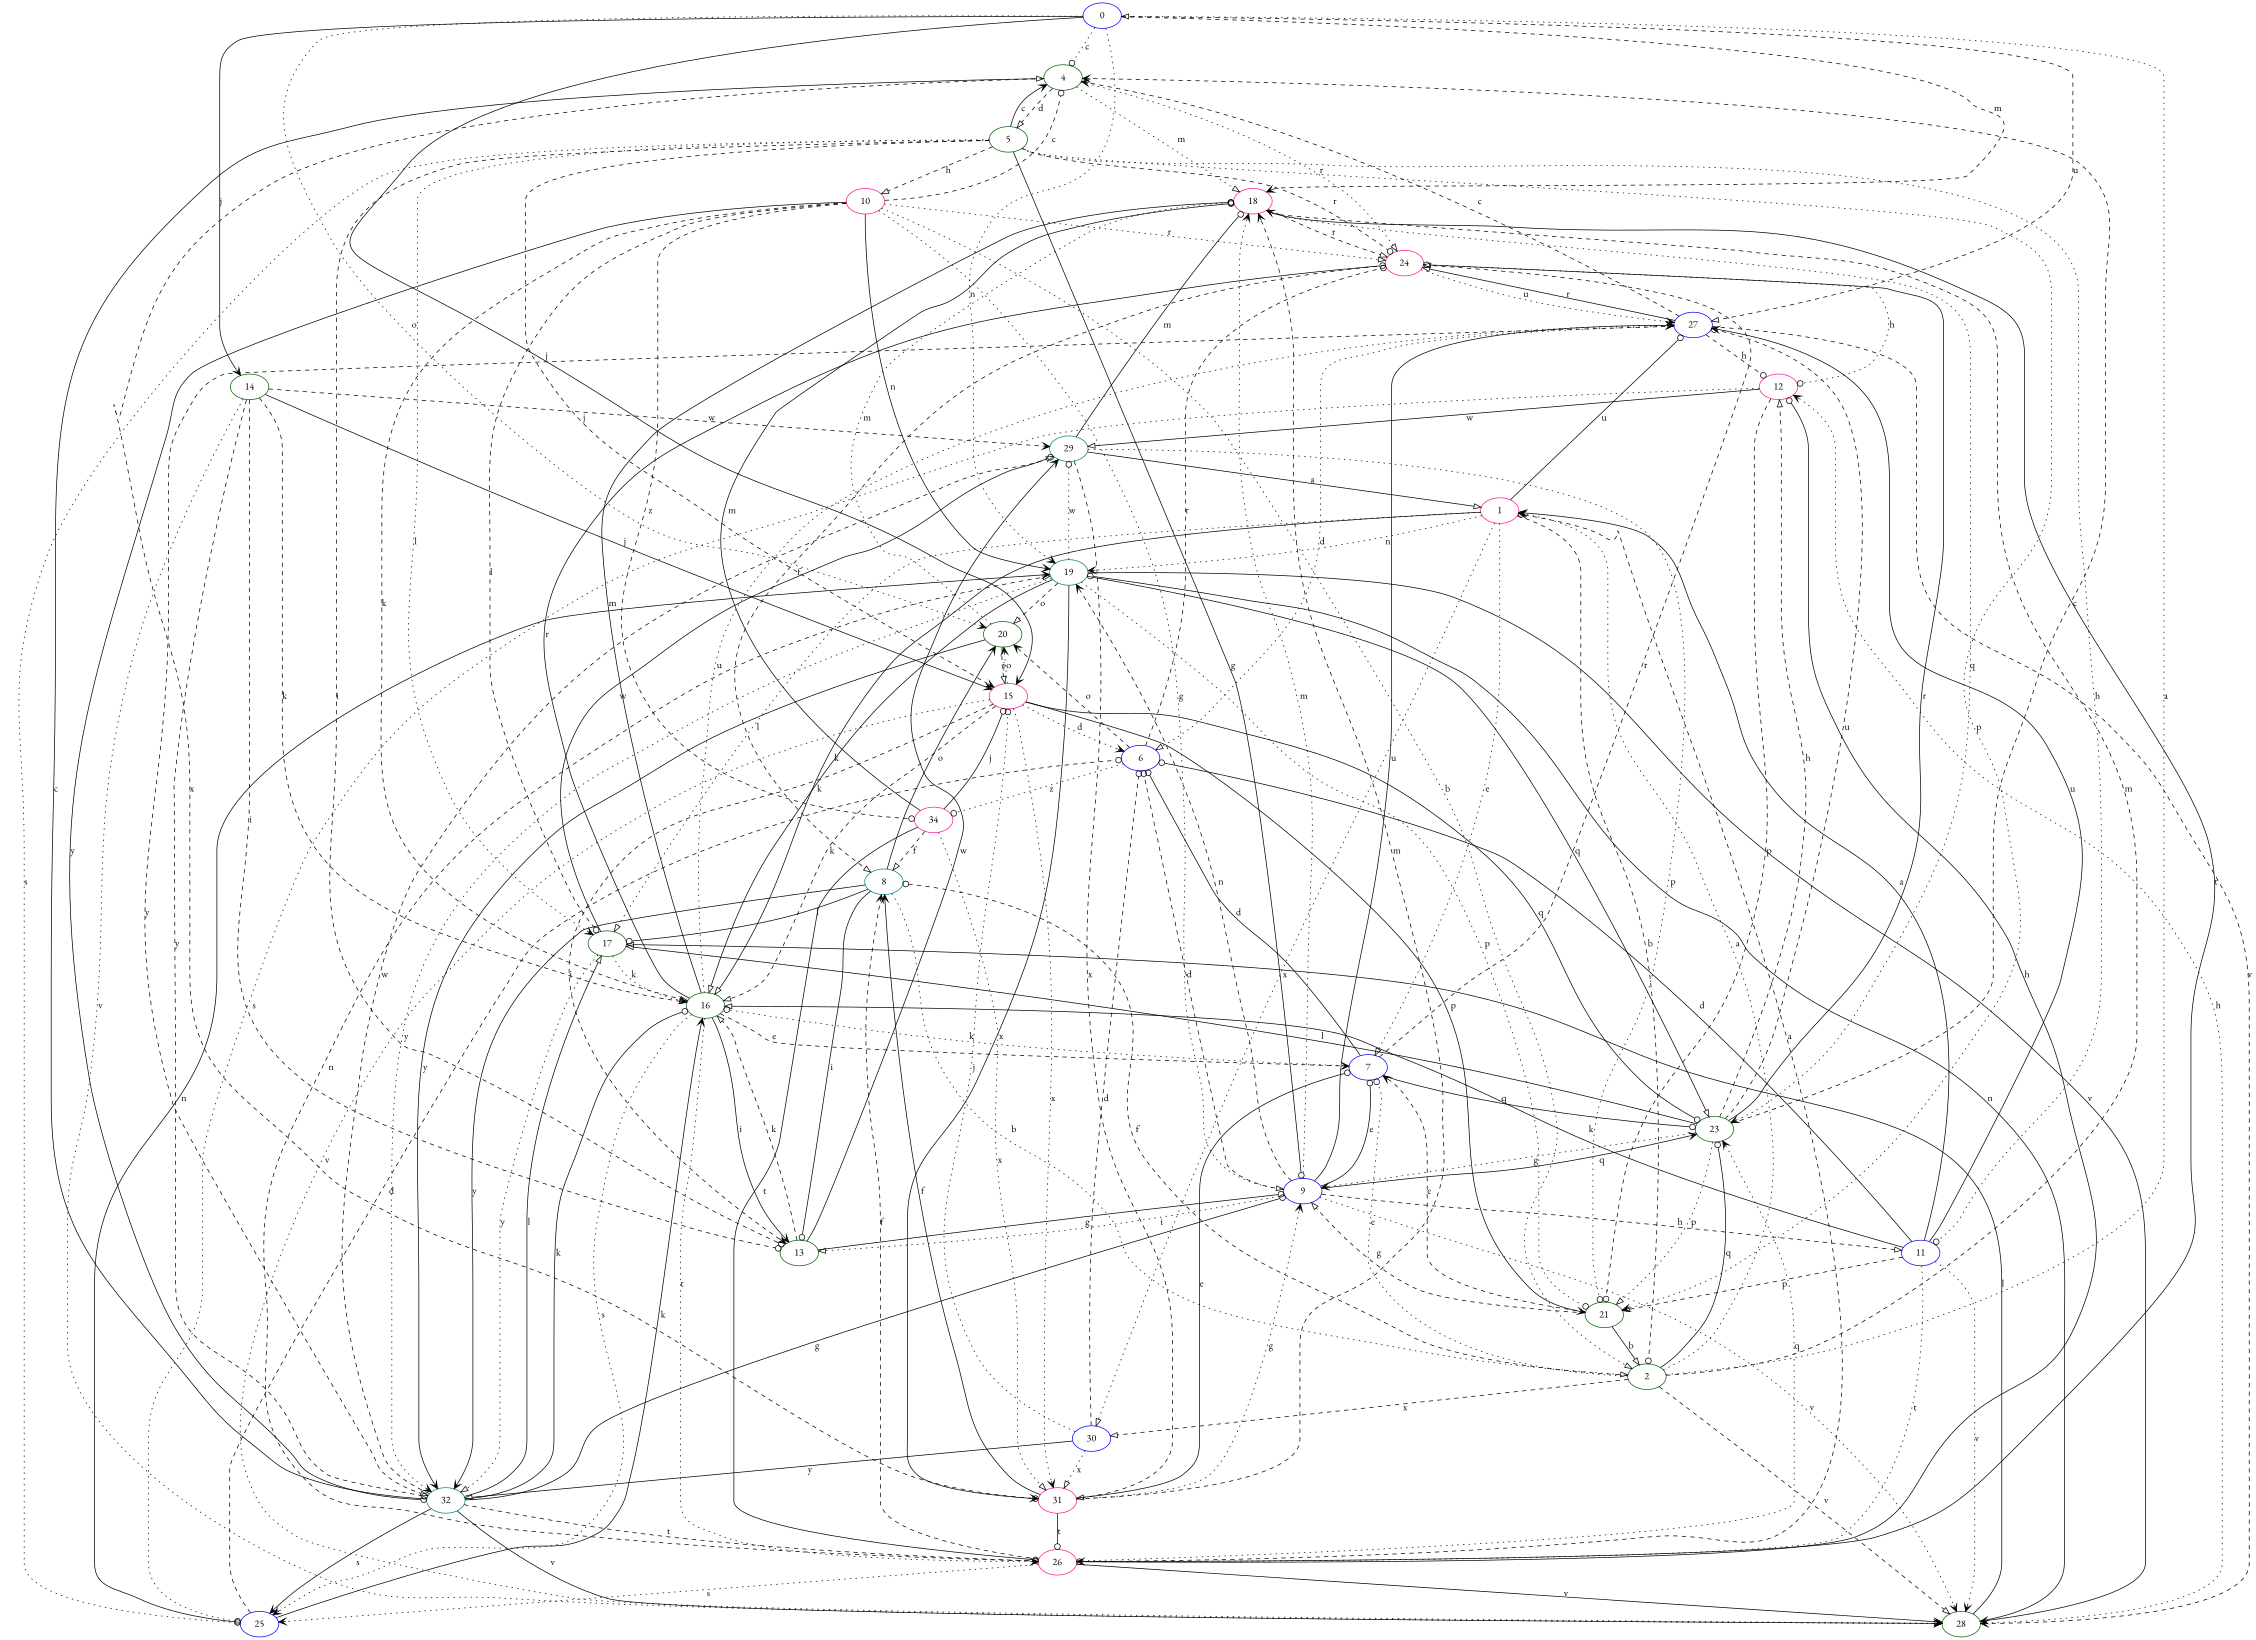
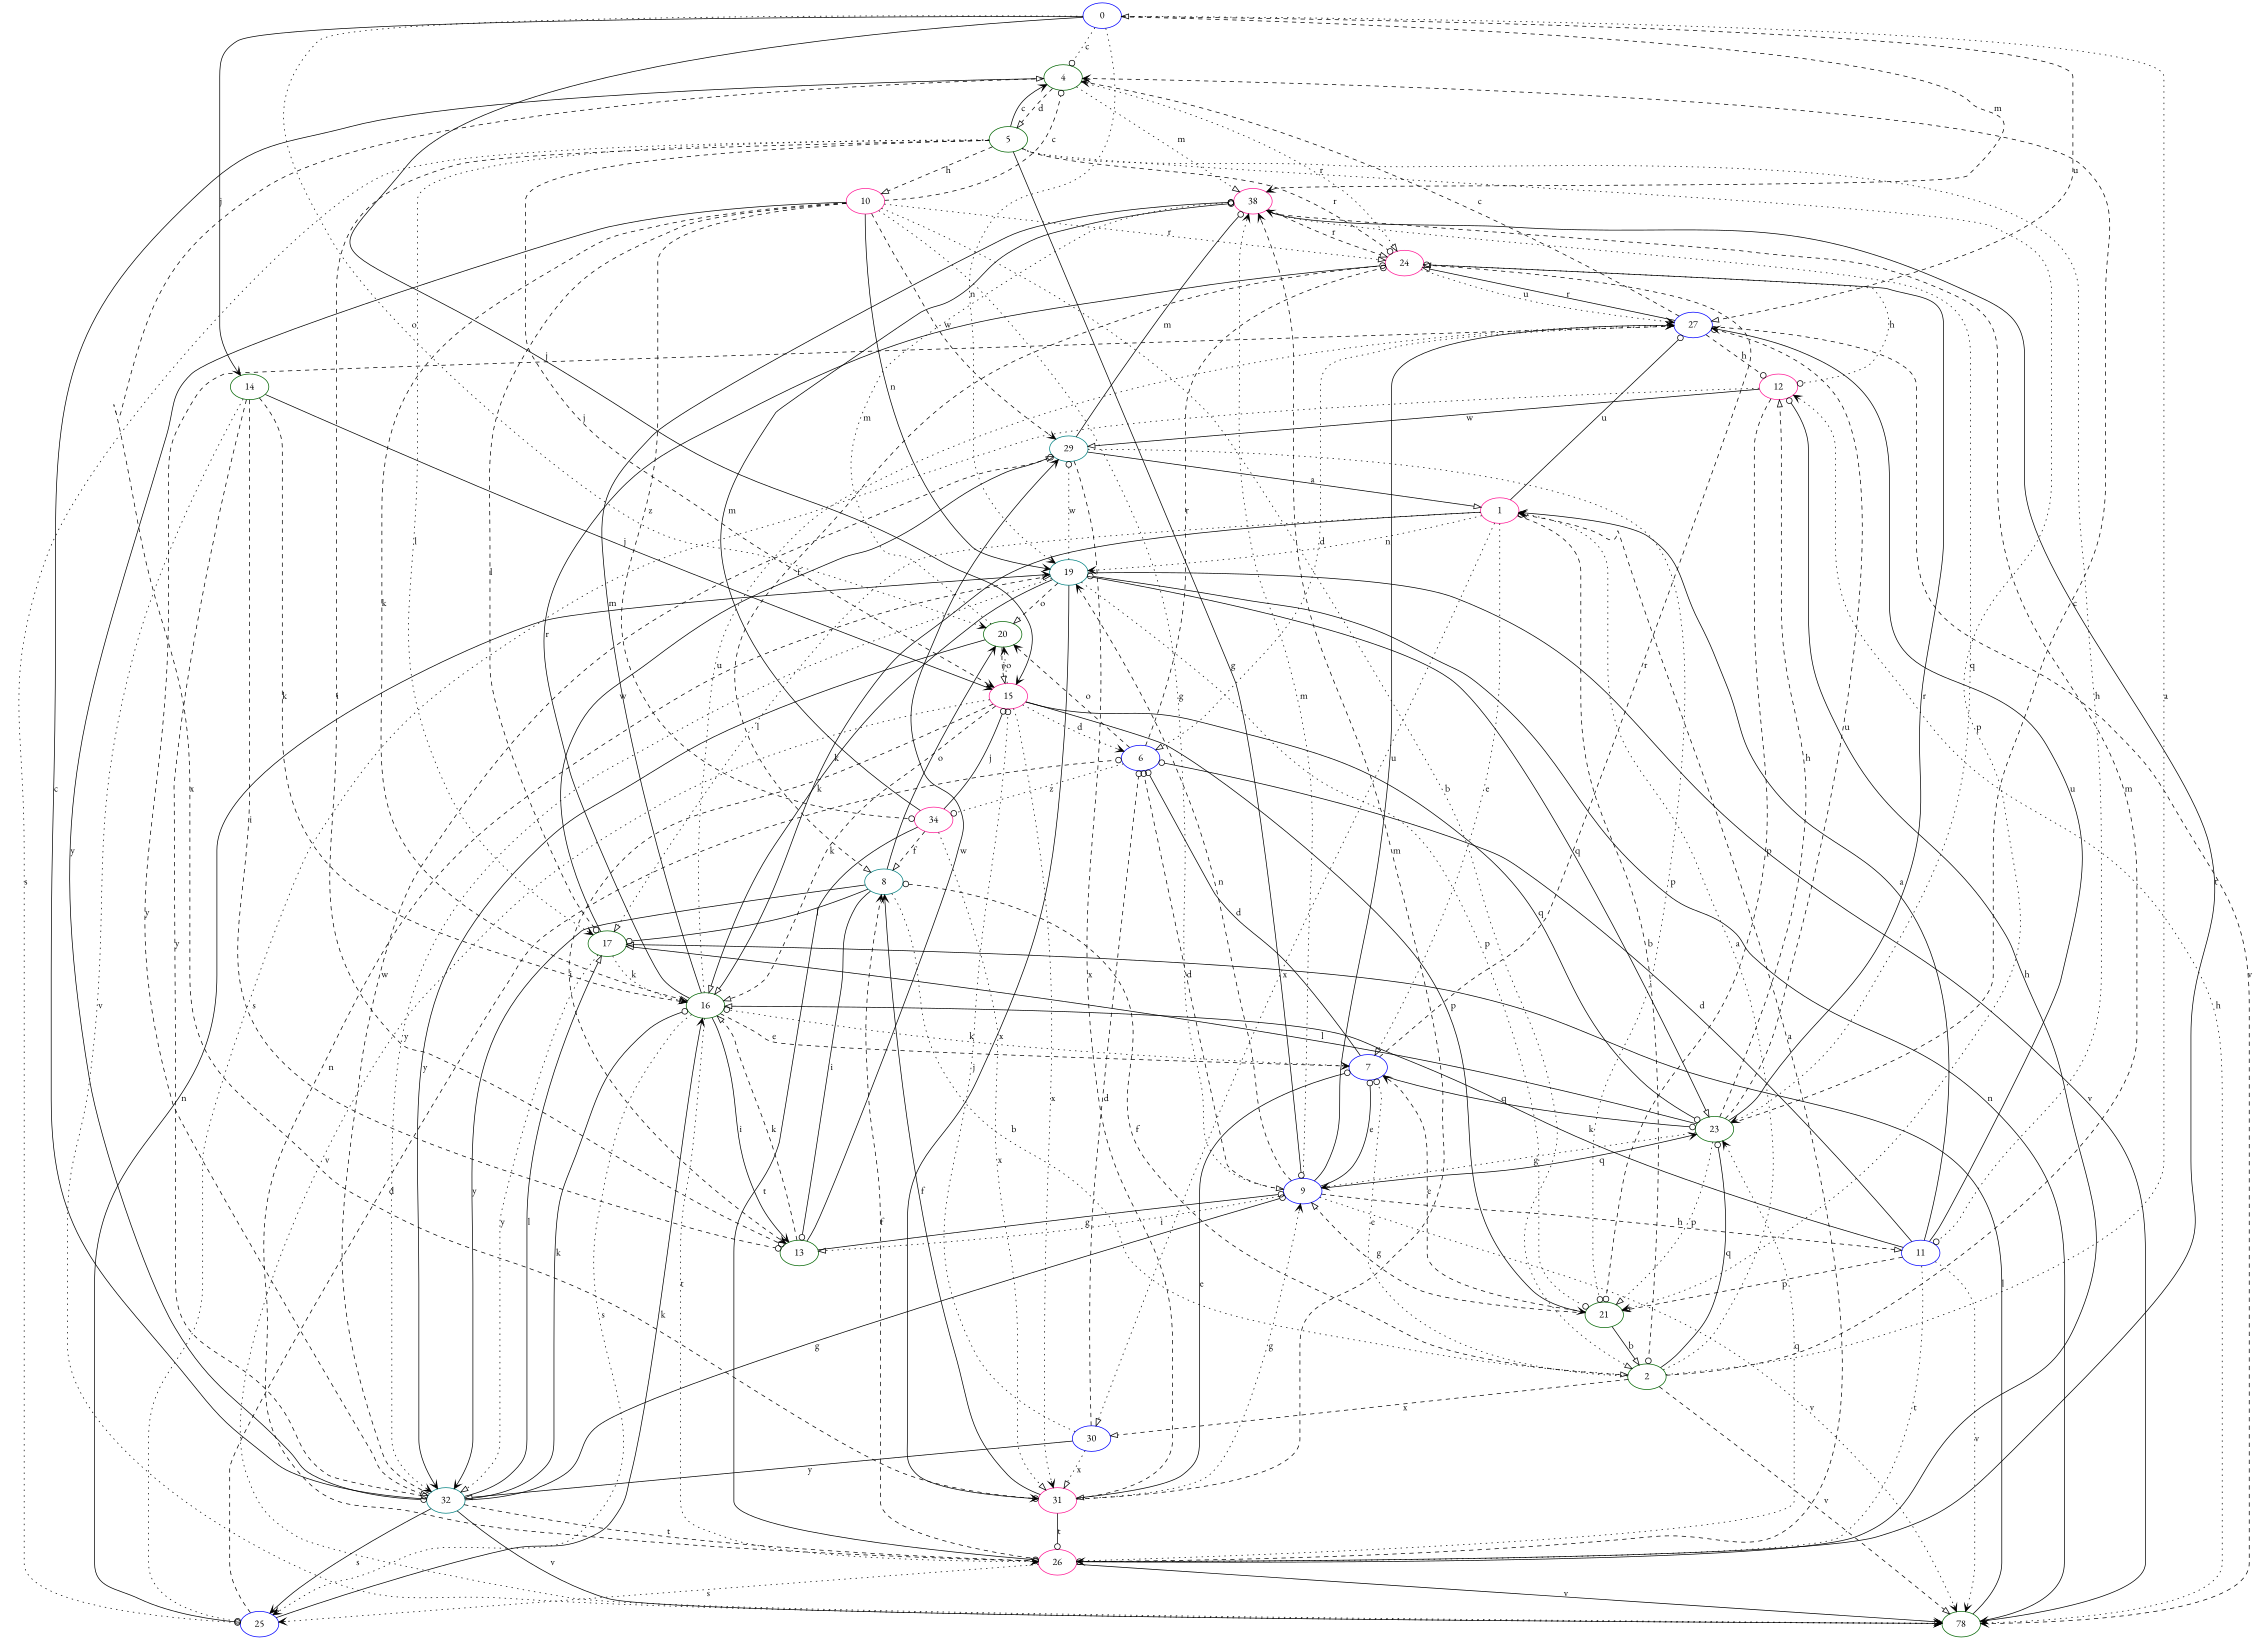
(1253, 201) -> (1253, 201)
(617, 415) -> (944, 338)
(1961, 1624) -> (1961, 1624)
